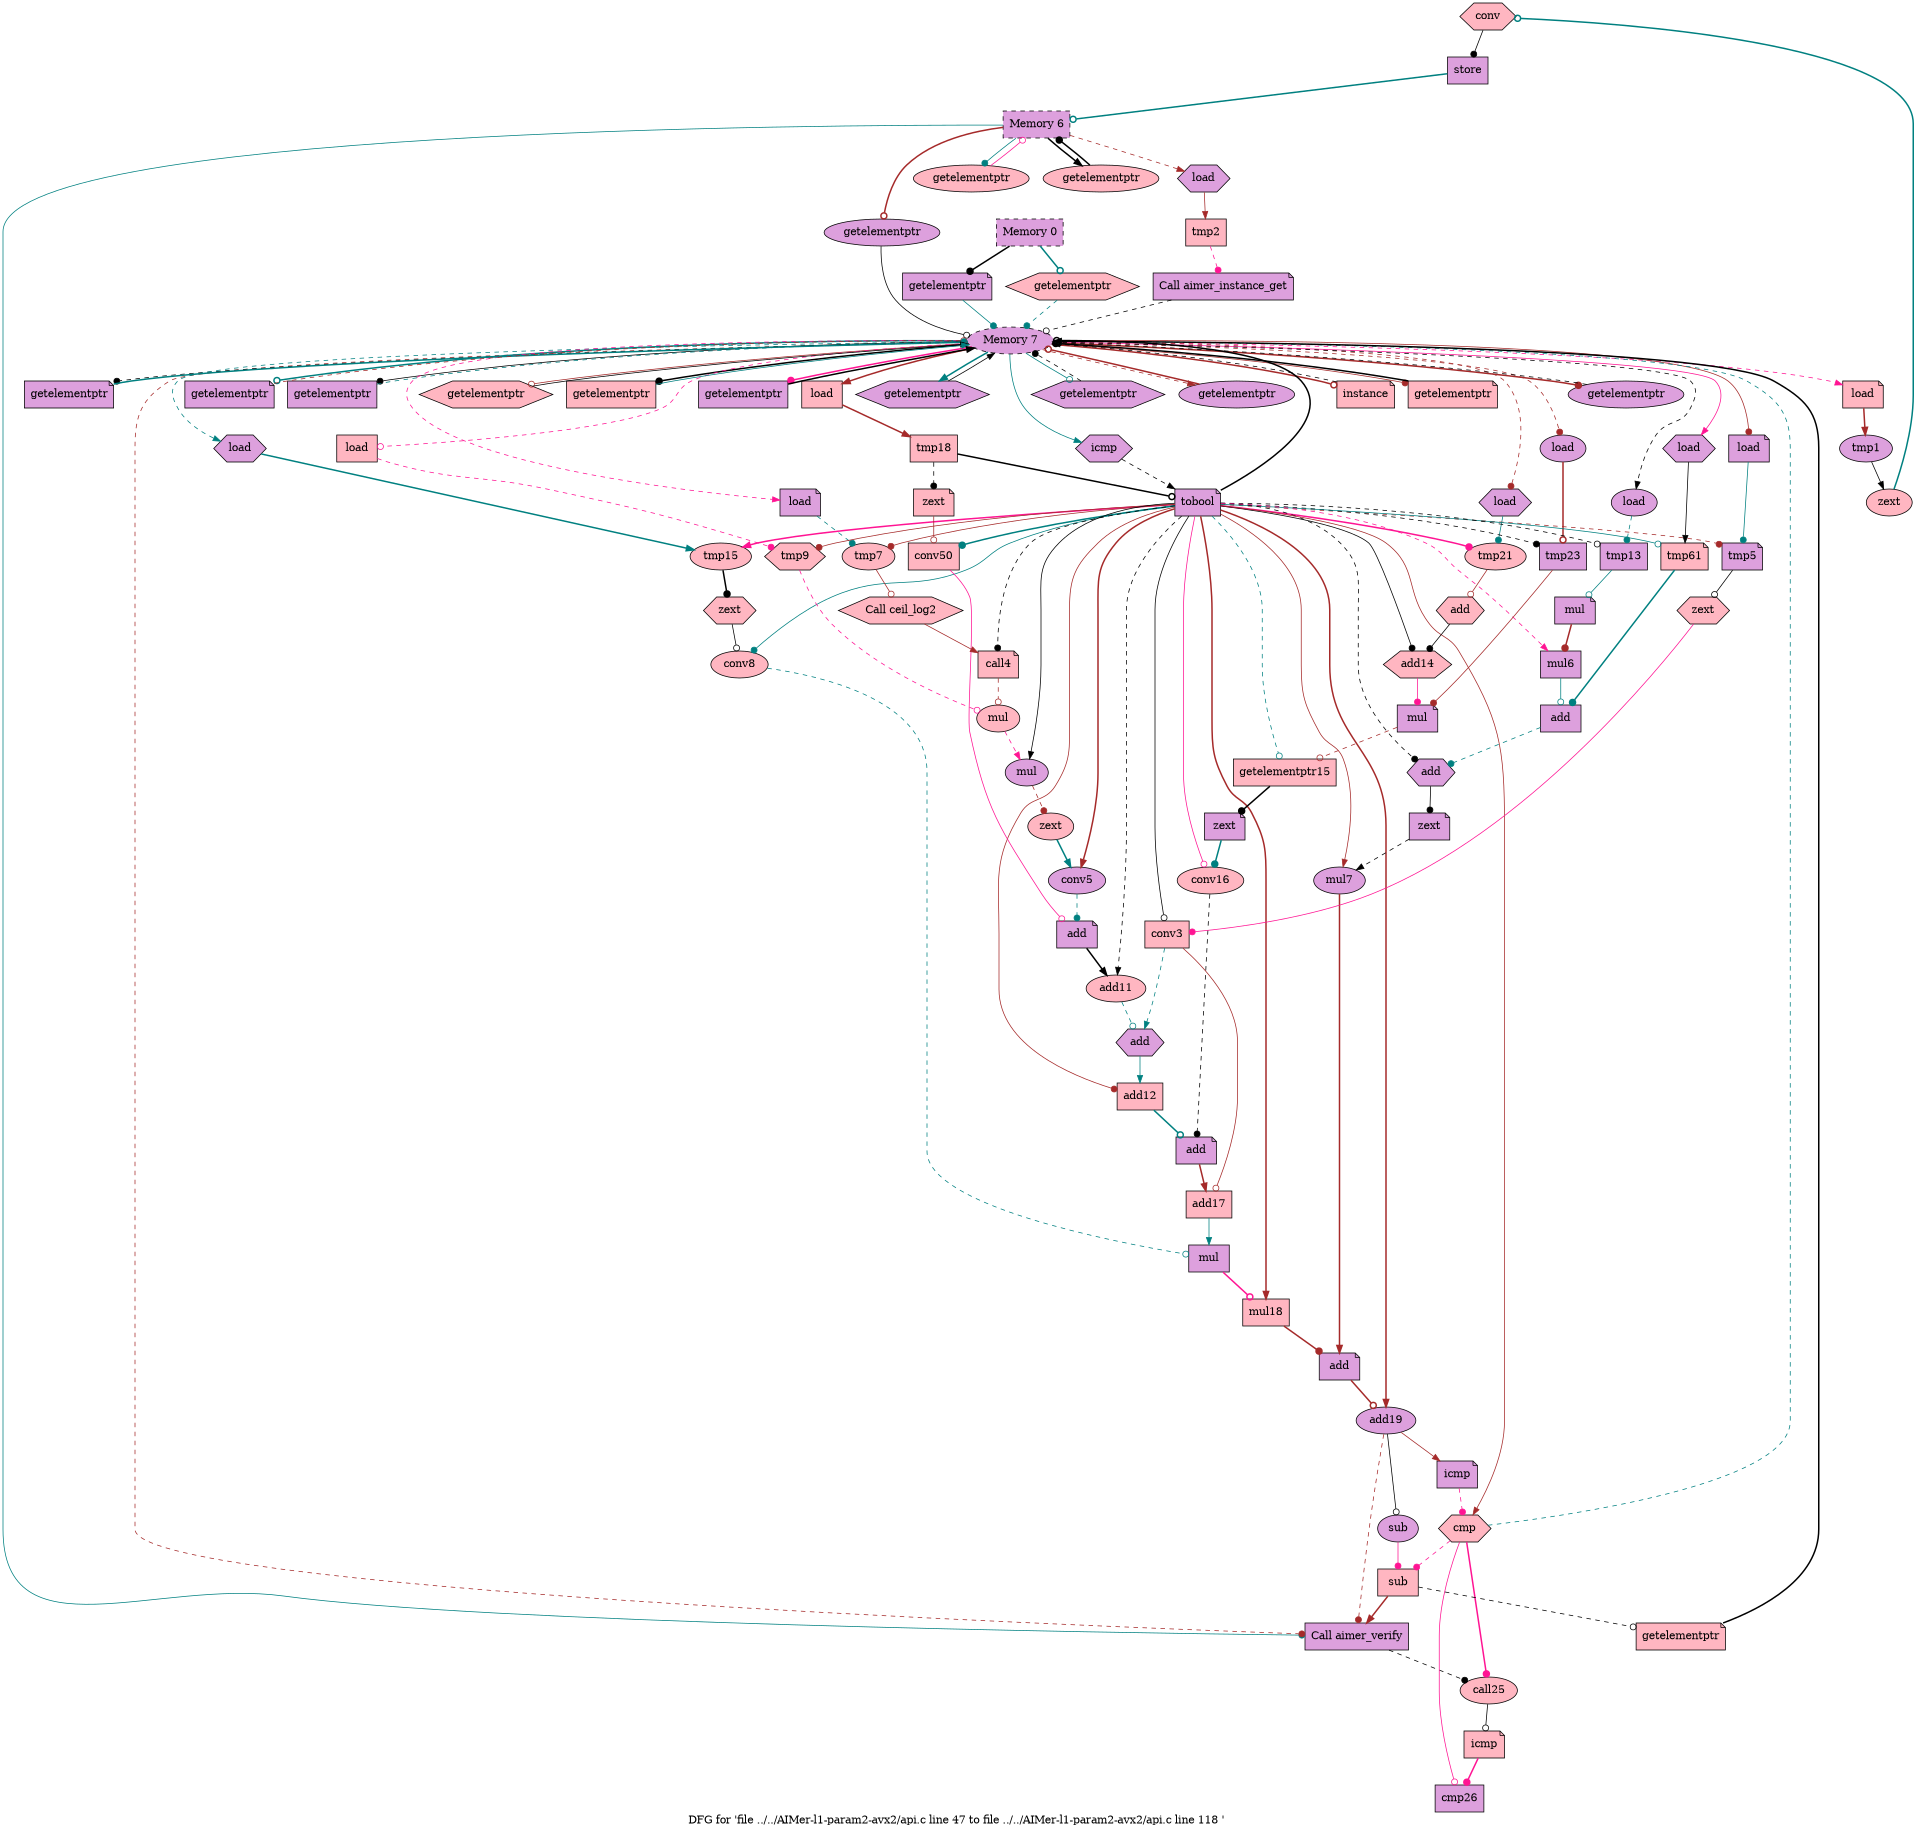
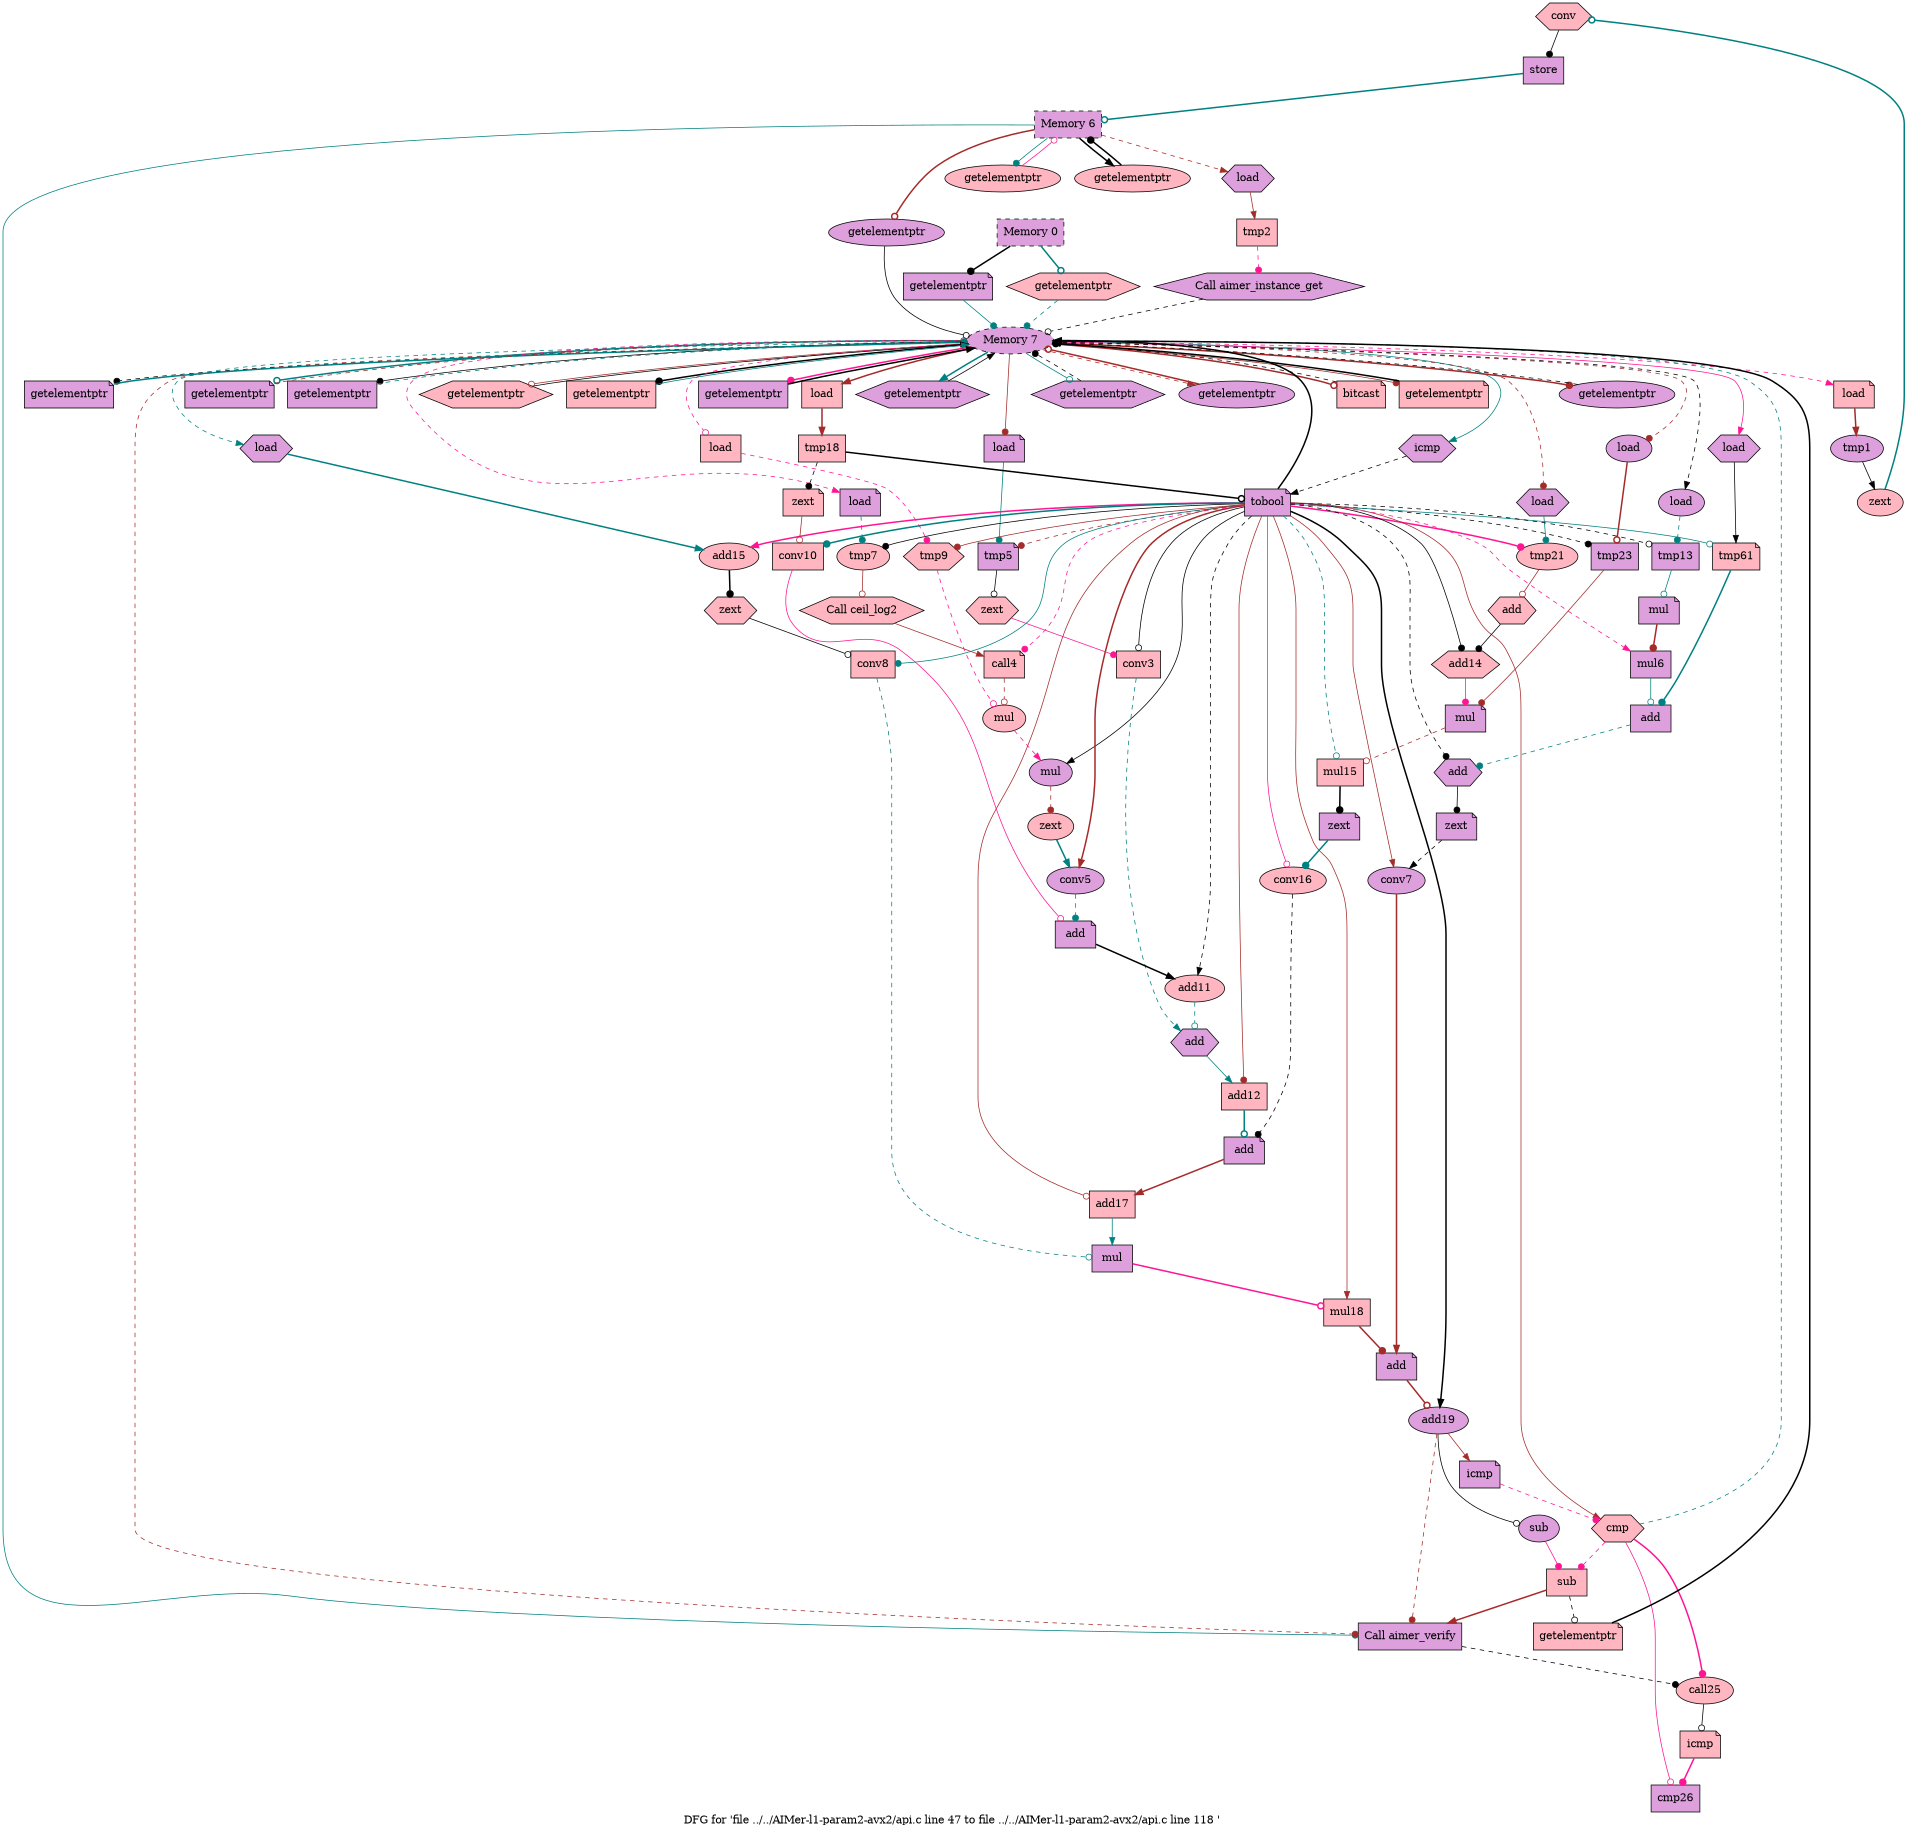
(1223, 286) -> (1259, 286)
(1302, 383) -> (1306, 389)
(1366, 394) -> (1361, 394)
(1012, 521) -> (1065, 515)
(1037, 539) -> (1104, 534)
(721, 556) -> (729, 556)
(934, 556) -> (798, 556)
(740, 664) -> (873, 664)
(1285, 772) -> (1340, 772)
(1340, 880) -> (1396, 880)
(1266, 896) -> (1344, 896)
(1386, 920) -> (1446, 930)
(1238, 1059) -> (992, 818)
